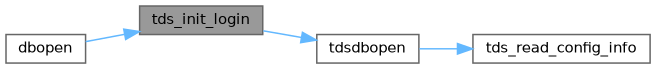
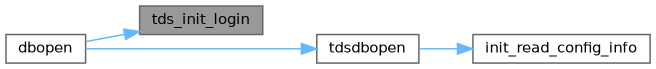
(282, 34) -> (193, 49)
(562, 49) -> (562, 49)
